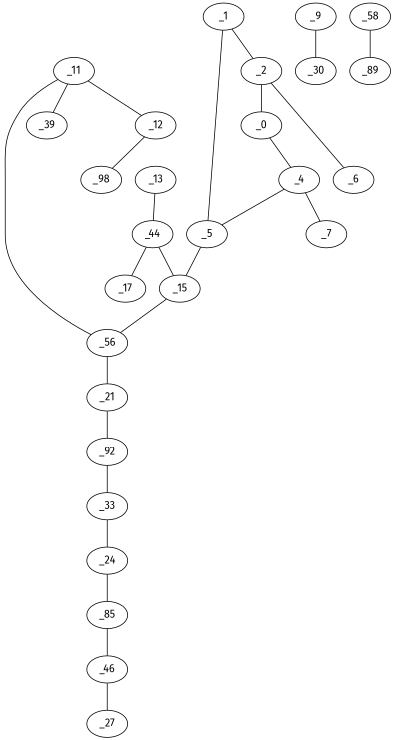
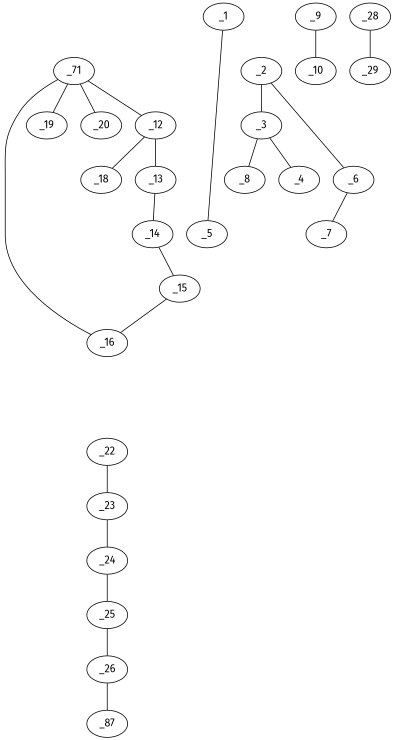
(370, 17) -> (370, 17)
(242, 44) -> none
(74, 71) -> (74, 71)
(316, 71) -> (316, 71)
(370, 71) -> (370, 71)
(47, 125) -> (47, 125)
none -> (101, 125)
(261, 125) -> (261, 125)
none -> (156, 153)
(101, 180) -> (101, 180)
none -> (245, 180)
(253, 207) -> none
(313, 207) -> (340, 207)
(153, 234) -> (153, 234)
(193, 261) -> none
(125, 289) -> none
(107, 343) -> (107, 343)
(107, 397) -> none
(107, 452) -> (107, 452)
(107, 506) -> (107, 506)
(107, 615) -> (107, 615)
(107, 669) -> (107, 669)
(107, 724) -> (107, 724)
